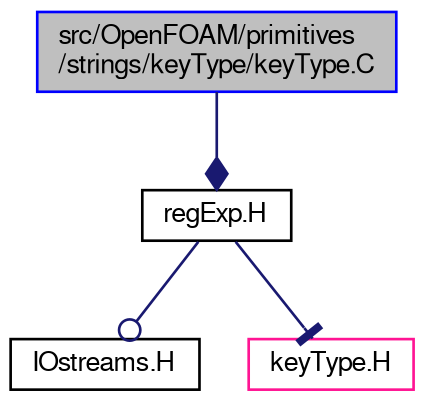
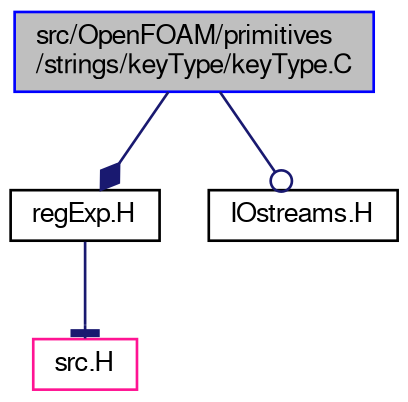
(167, 282) -> (247, 132)
(331, 364) -> (85, 364)
